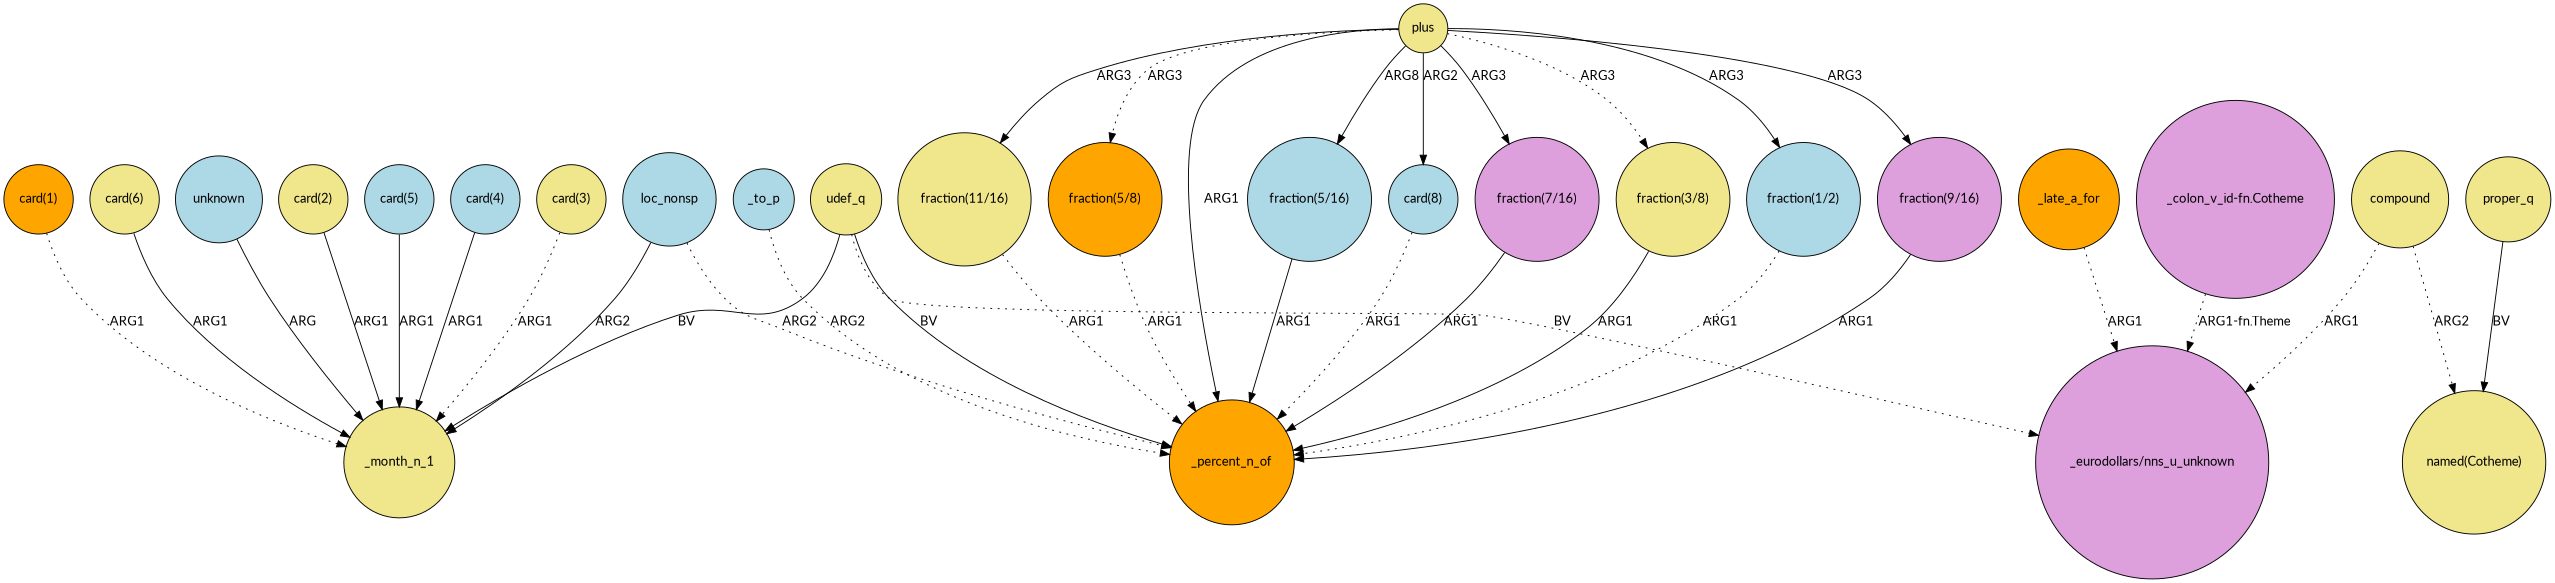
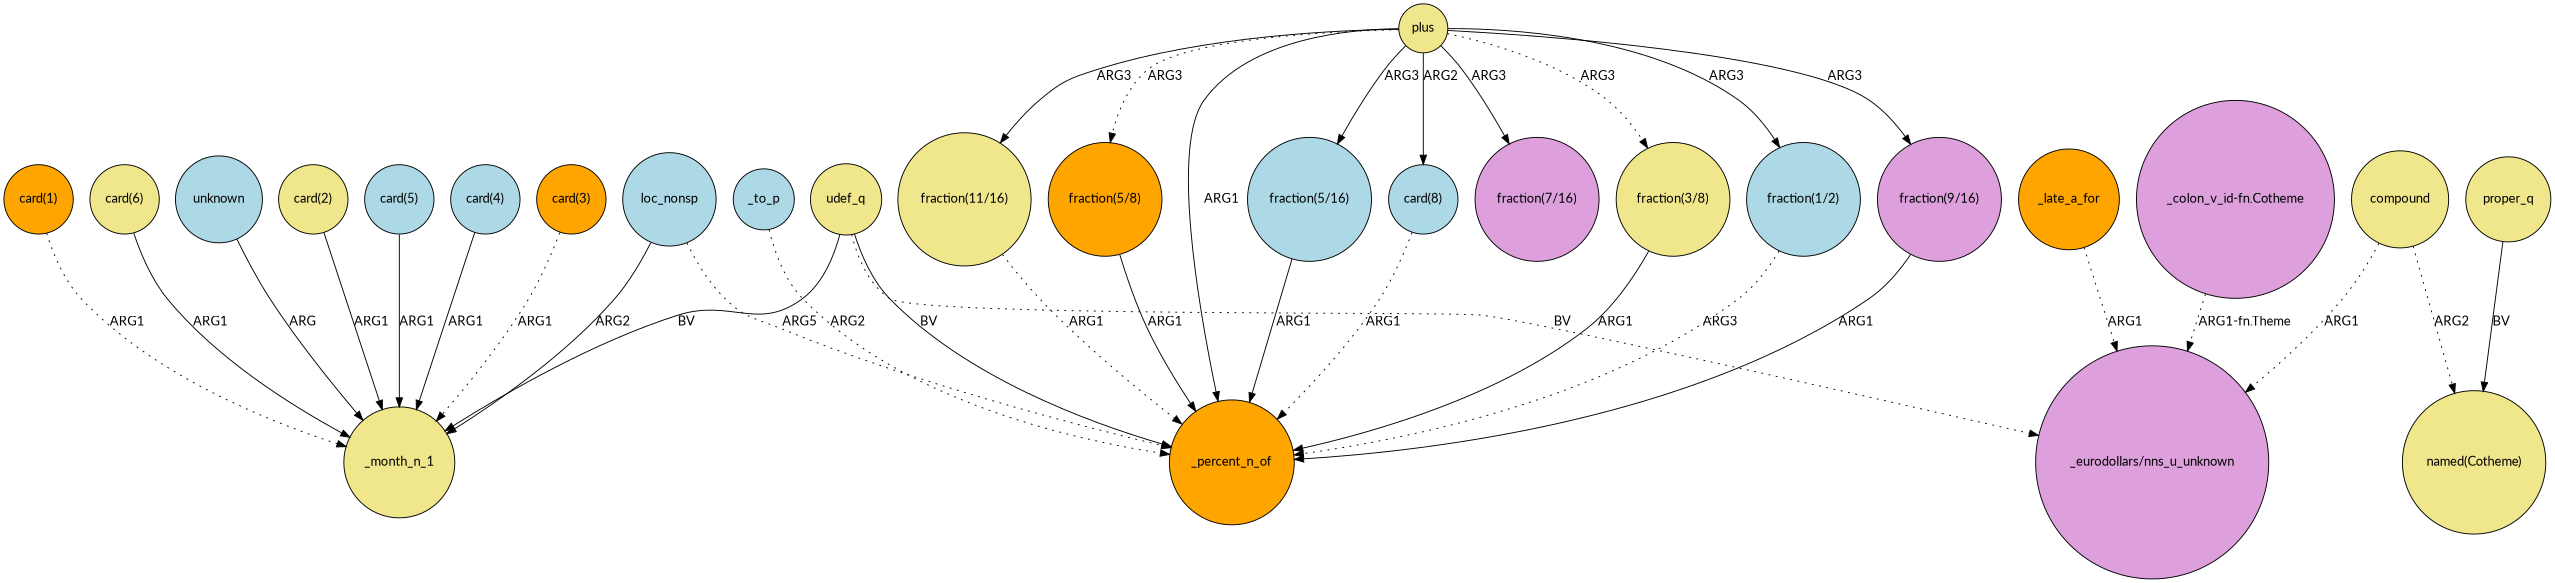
(1402, 77) -> (1402, 77)
(571, 199) -> (571, 199)
(800, 322) -> (800, 322)
(1720, 322) -> (1720, 322)
(1149, 332) -> (1149, 332)
(1408, 349) -> none
